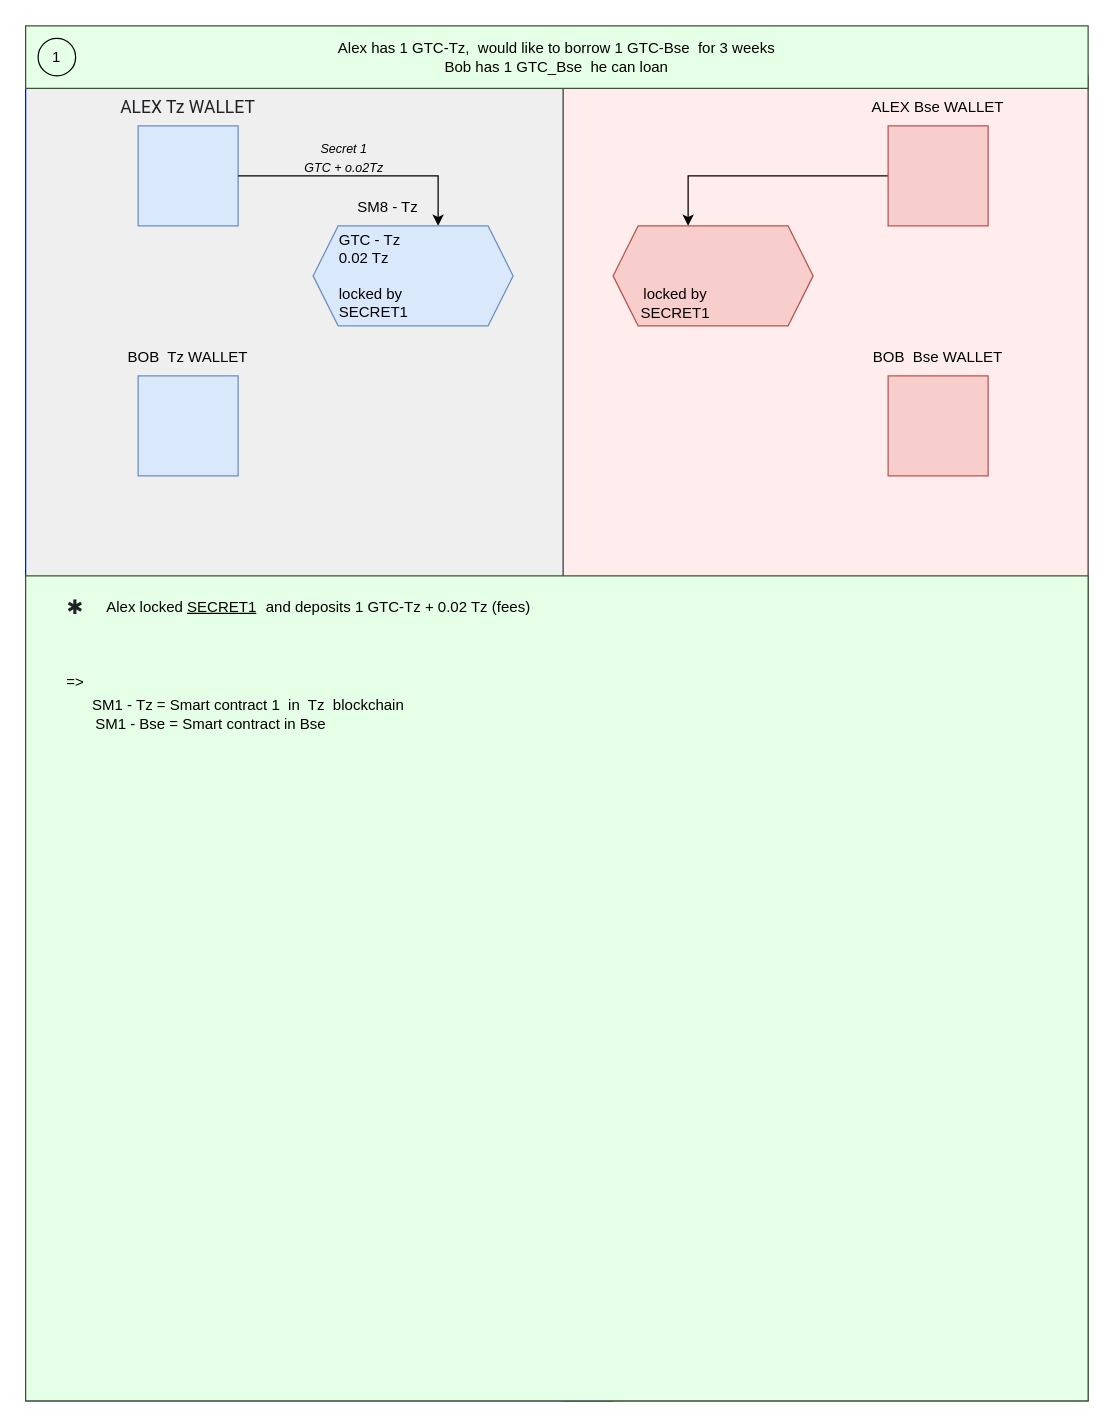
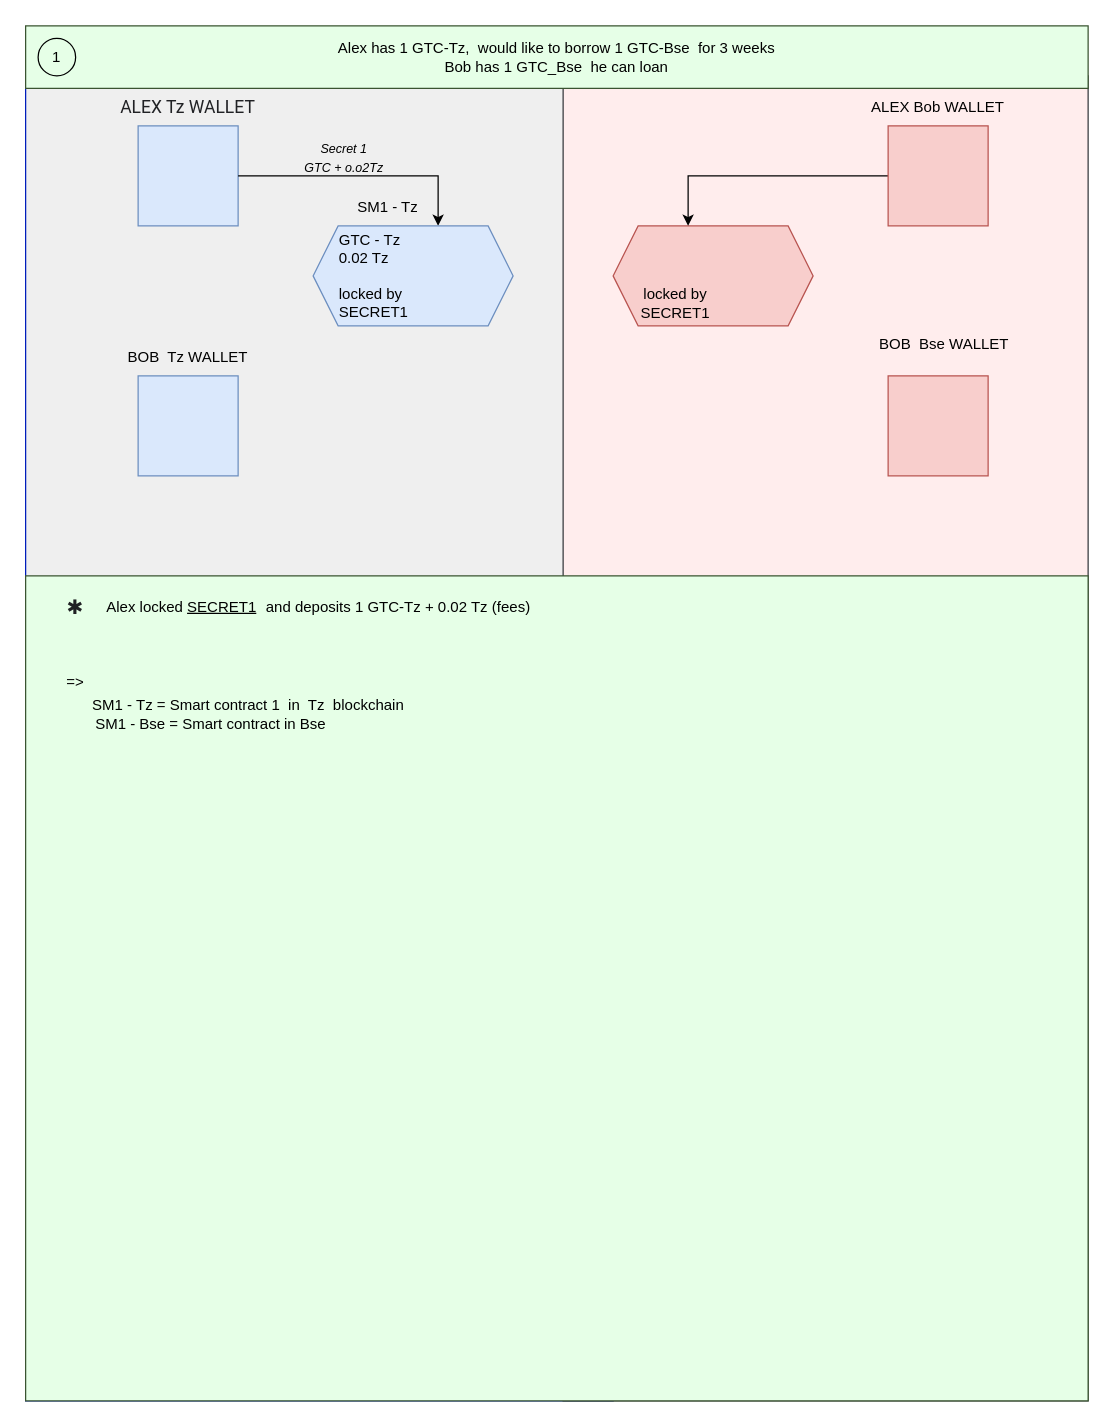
(938, 107) -> (938, 107)
(388, 207) -> (388, 207)
(938, 357) -> (944, 344)
